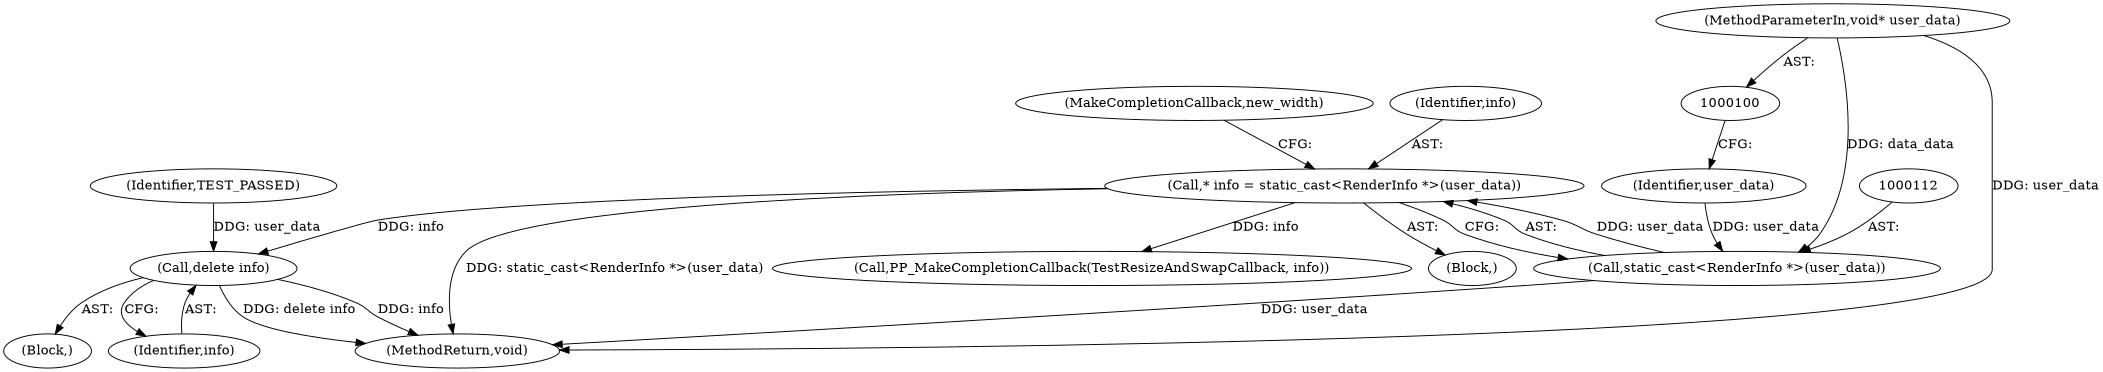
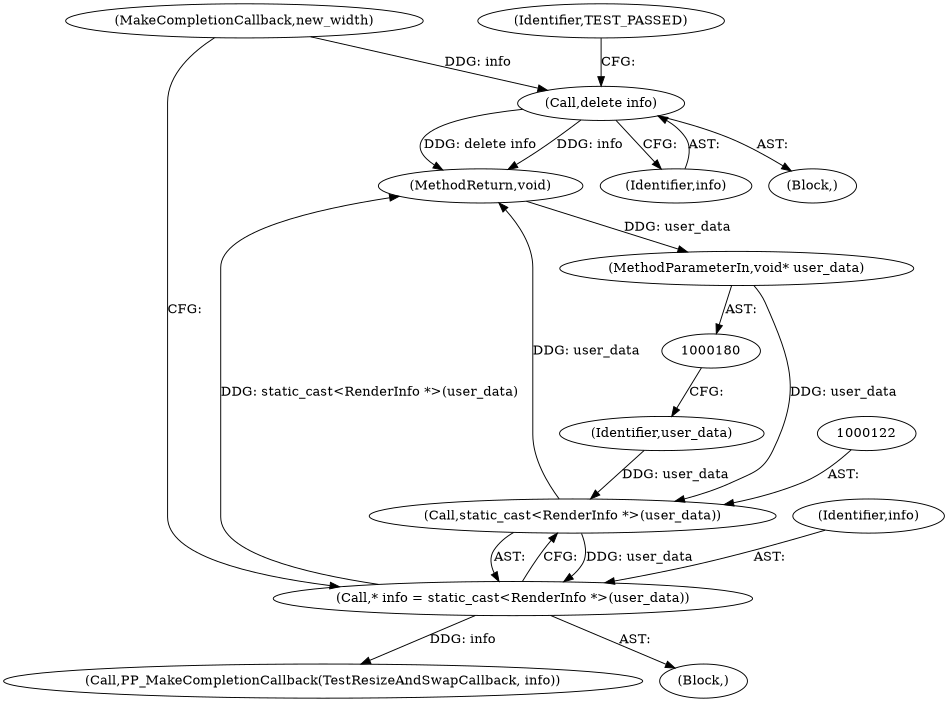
(1730, 103) -> (711, 351)
(1901, 145) -> (843, 392)
(1909, 186) -> (867, 434)
(685, 198) -> (424, 62)
(267, 227) -> (621, 62)
(1419, 336) -> (602, 225)
